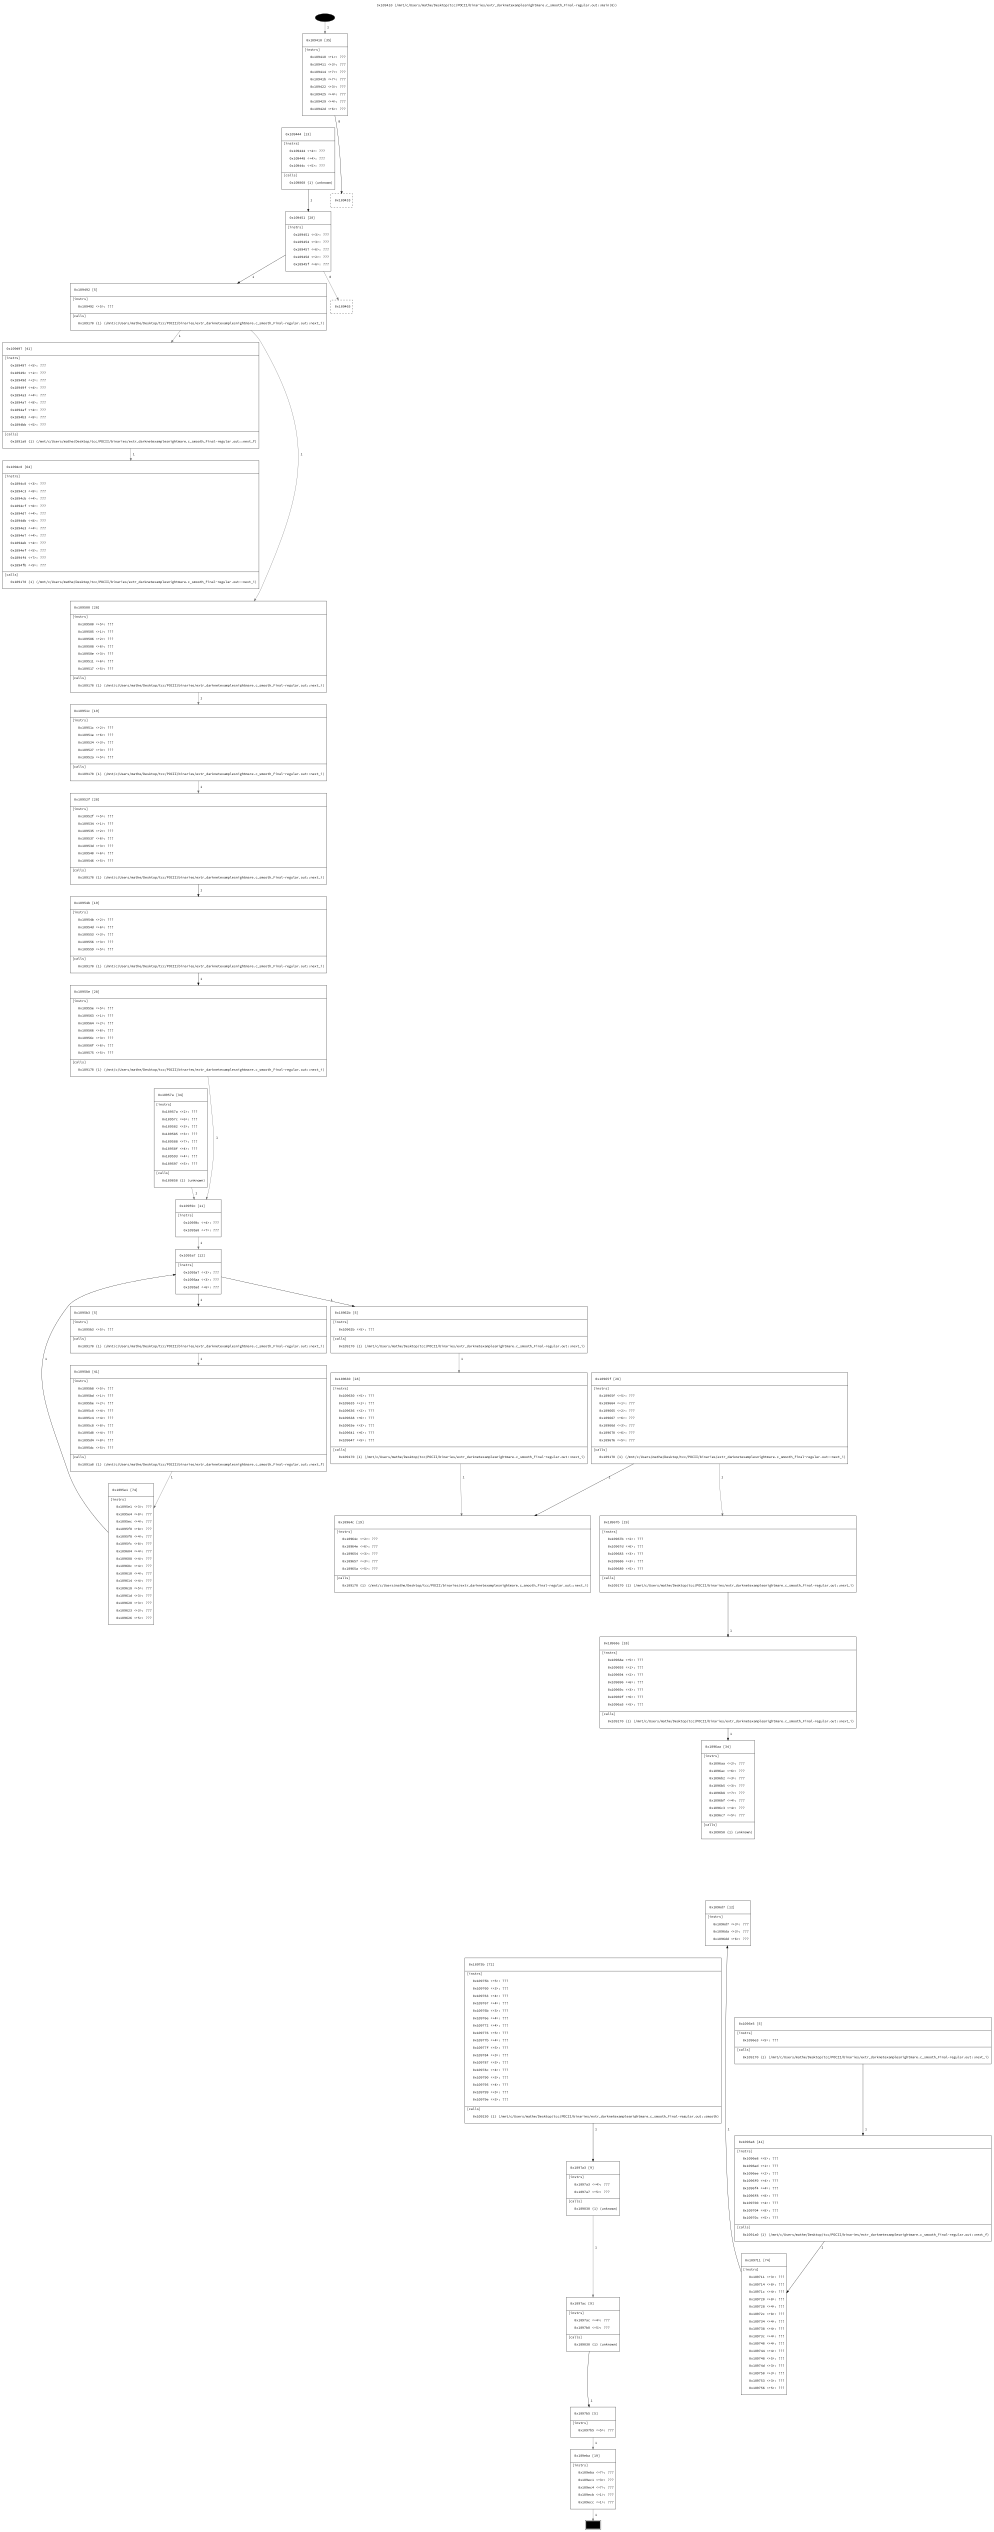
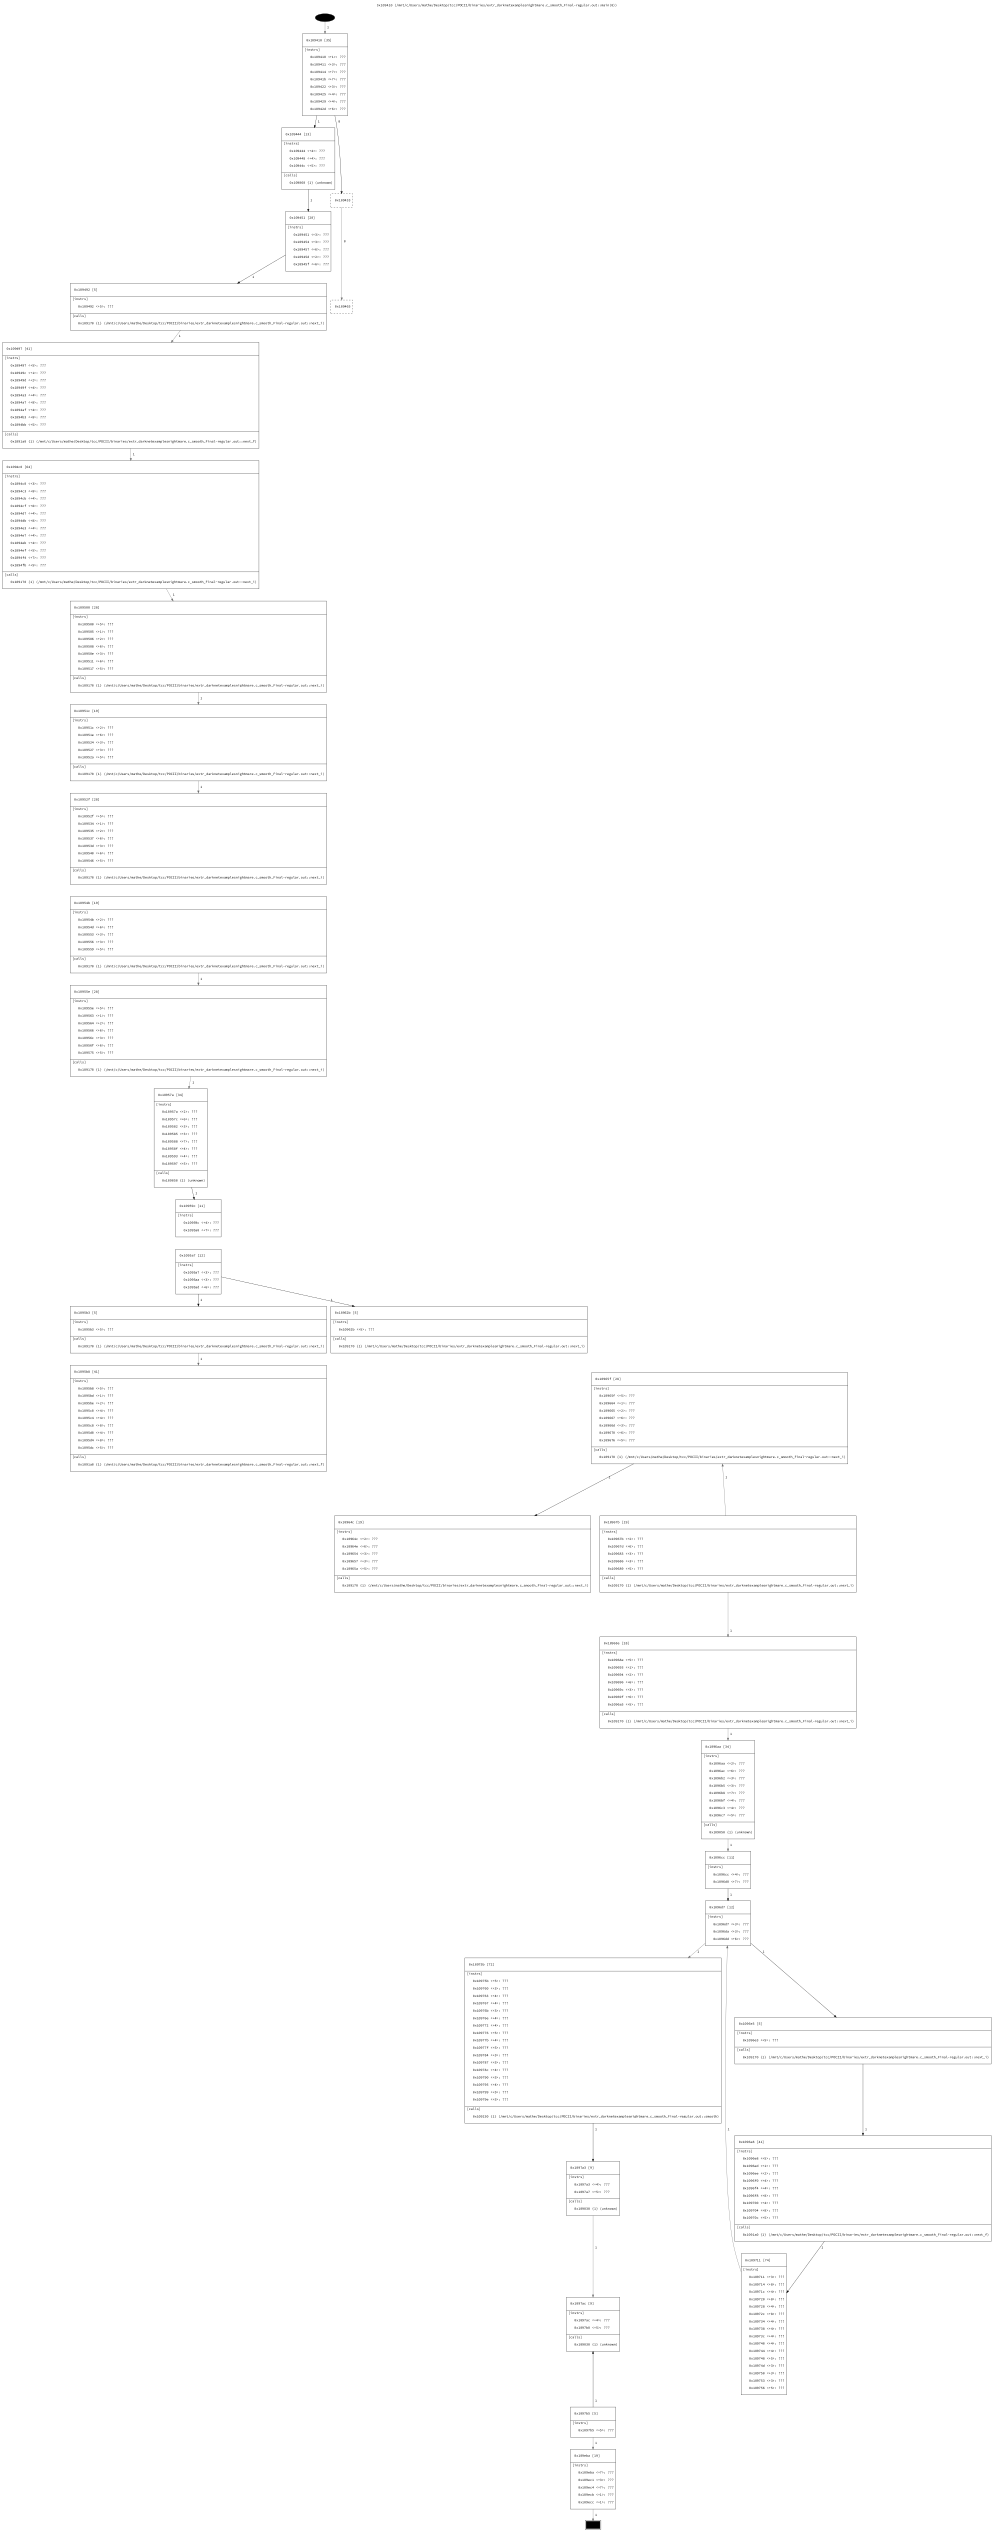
none -> (316, 121)
(330, 285) -> (342, 252)
(298, 463) -> (169, 594)
(198, 889) -> none
(198, 978) -> (198, 978)
(214, 1137) -> (190, 1081)
(193, 1192) -> (193, 1192)
(198, 1242) -> none
(459, 1418) -> none
(720, 1489) -> (724, 1491)
(131, 1554) -> none
(728, 1613) -> (728, 1613)
(728, 1733) -> (728, 1733)
none -> (728, 1870)
none -> (698, 1950)
none -> (793, 1979)
(726, 2111) -> (726, 2111)
(587, 2378) -> (593, 2380)
